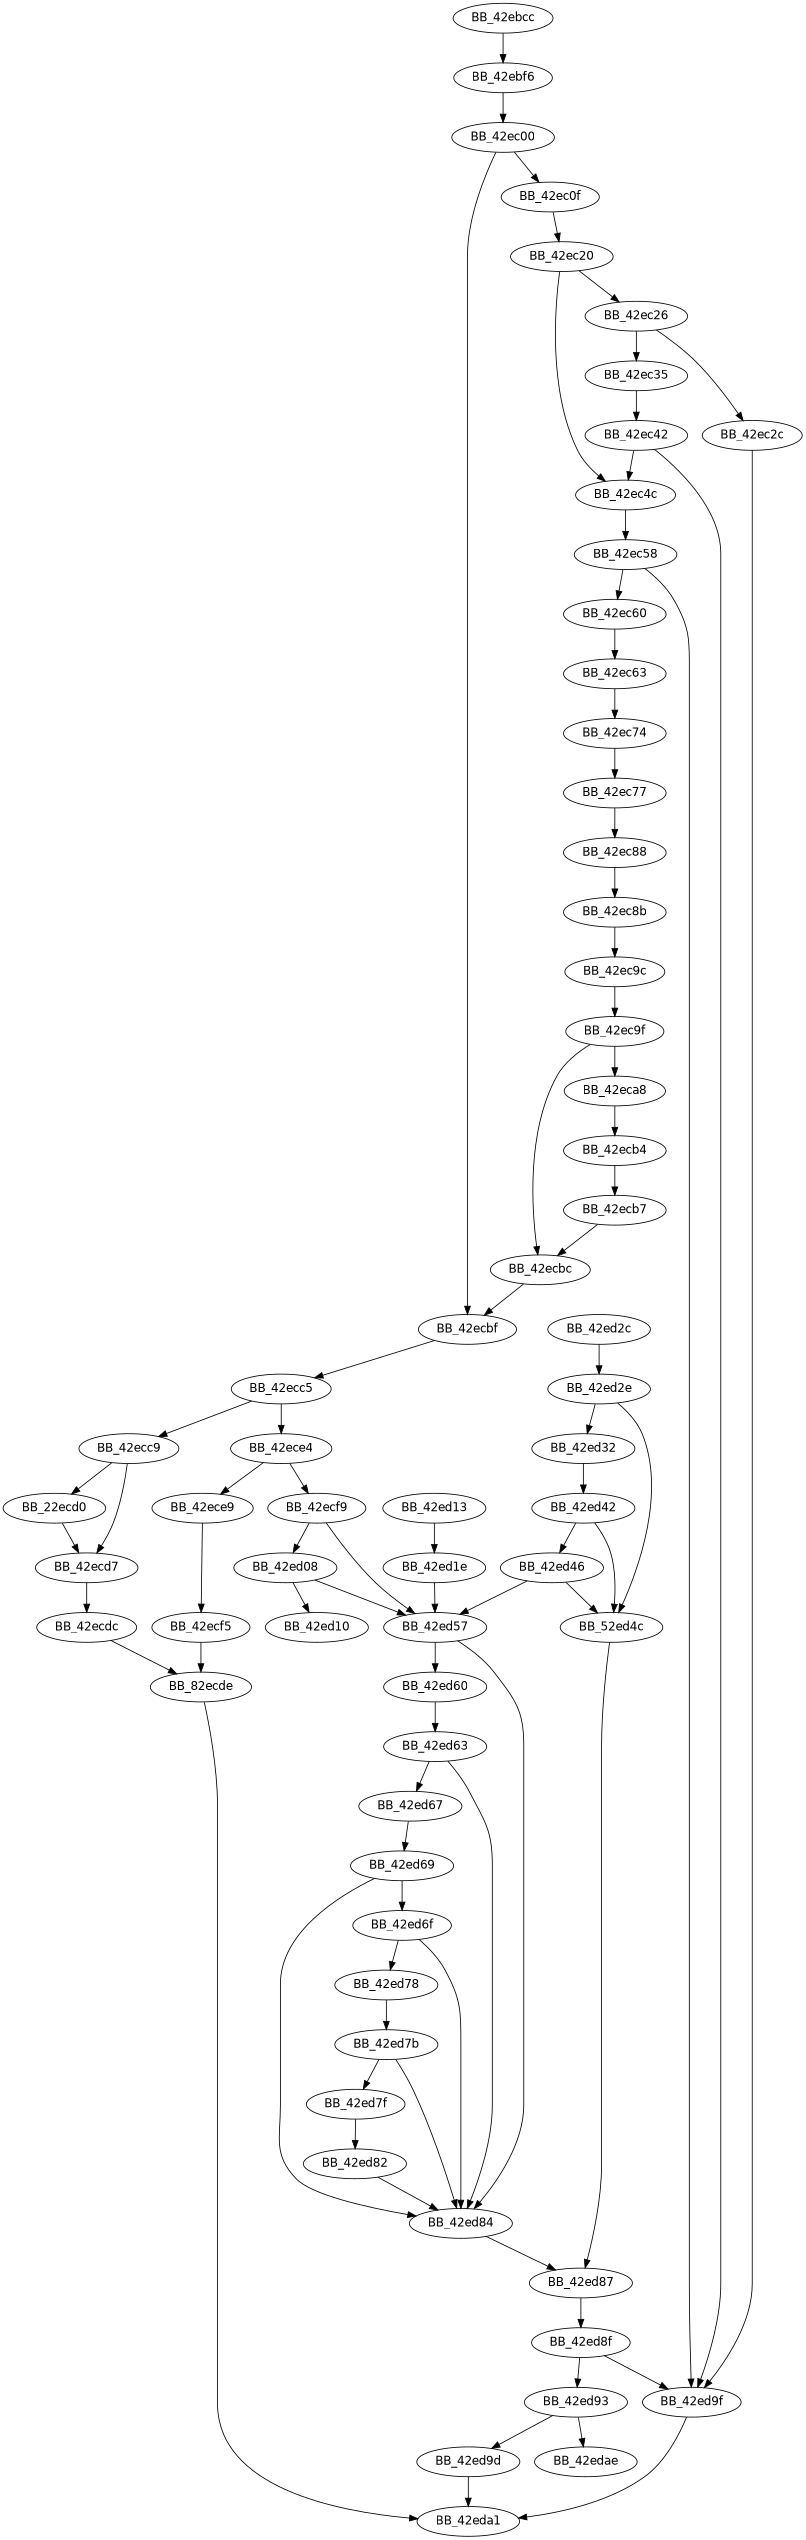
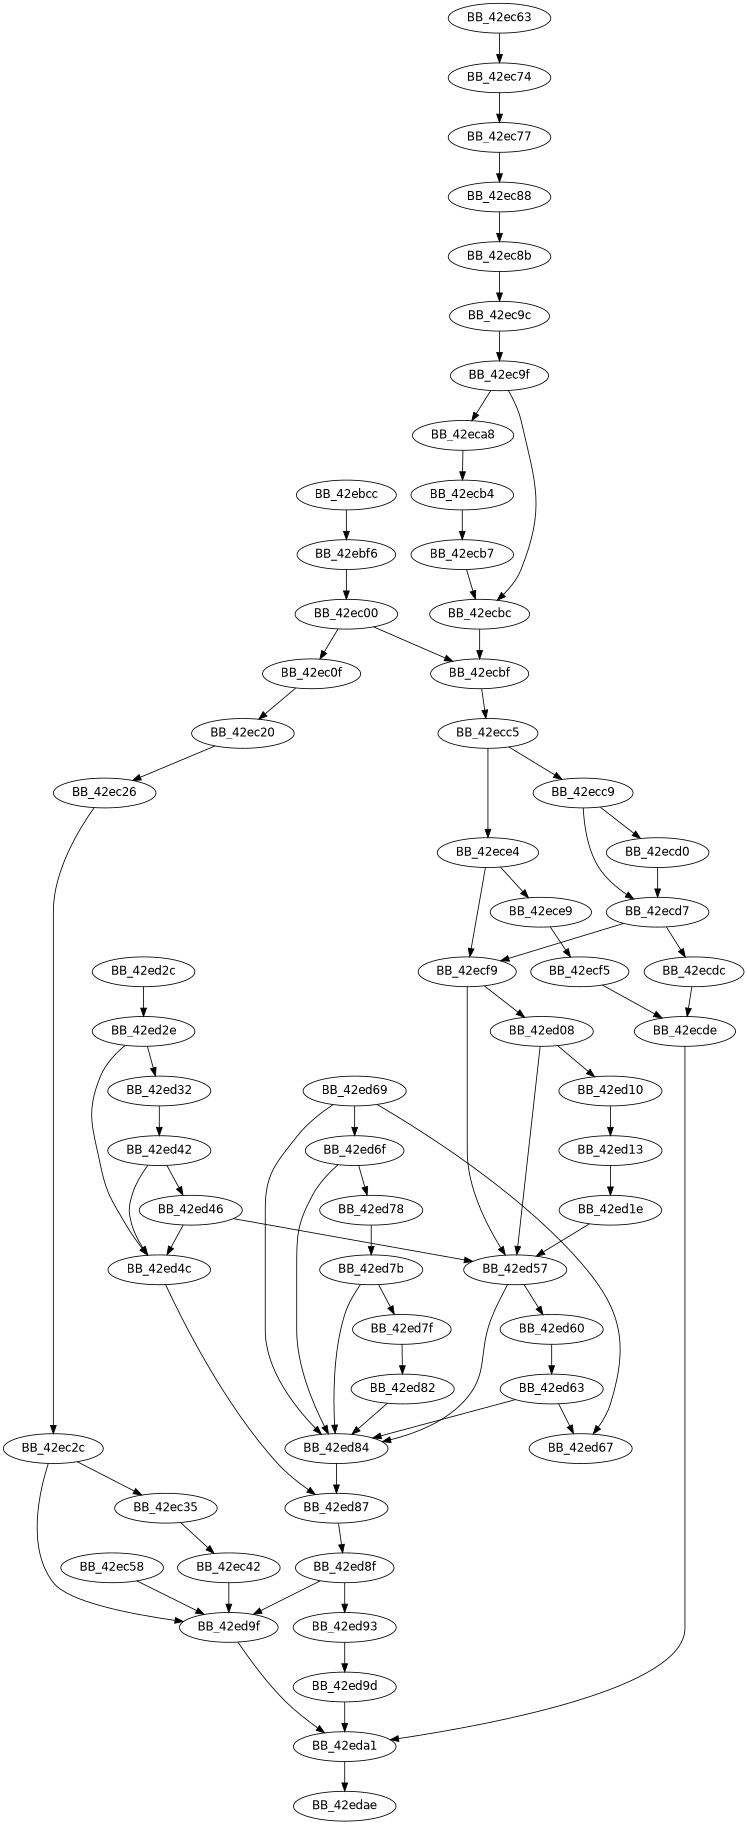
(636, 342) -> (106, 1476)
(626, 495) -> none
(615, 614) -> none
none -> (566, 941)
none -> (610, 1117)
(54, 1508) -> (658, 853)
(612, 1627) -> (159, 1270)
(201, 1687) -> (685, 1031)
(407, 1832) -> (553, 1234)
(580, 2428) -> (345, 1772)
